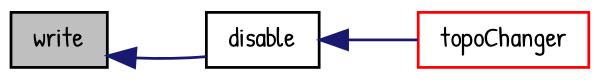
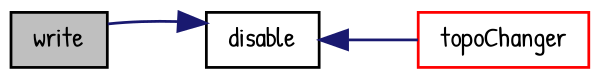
(171, 58) -> (143, 22)
